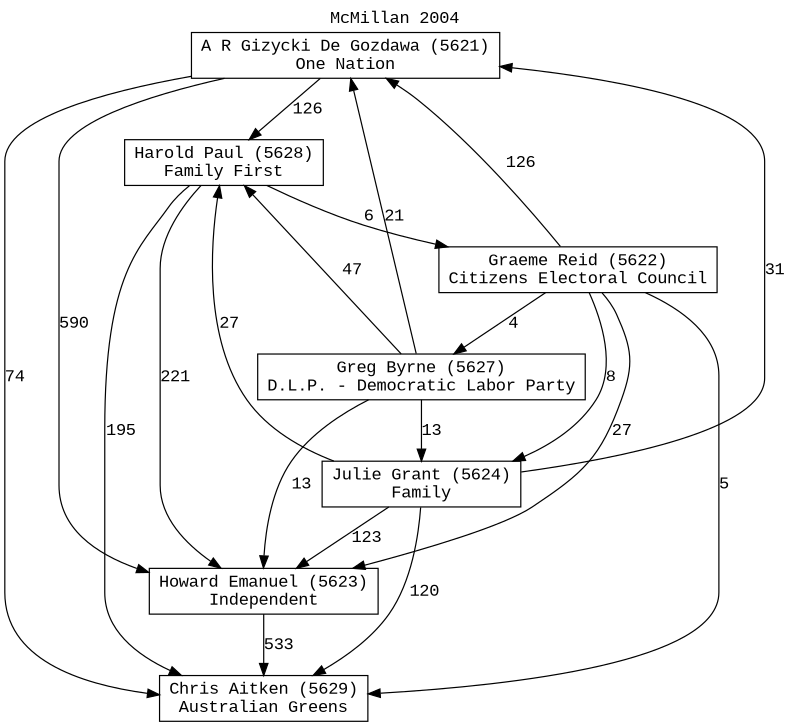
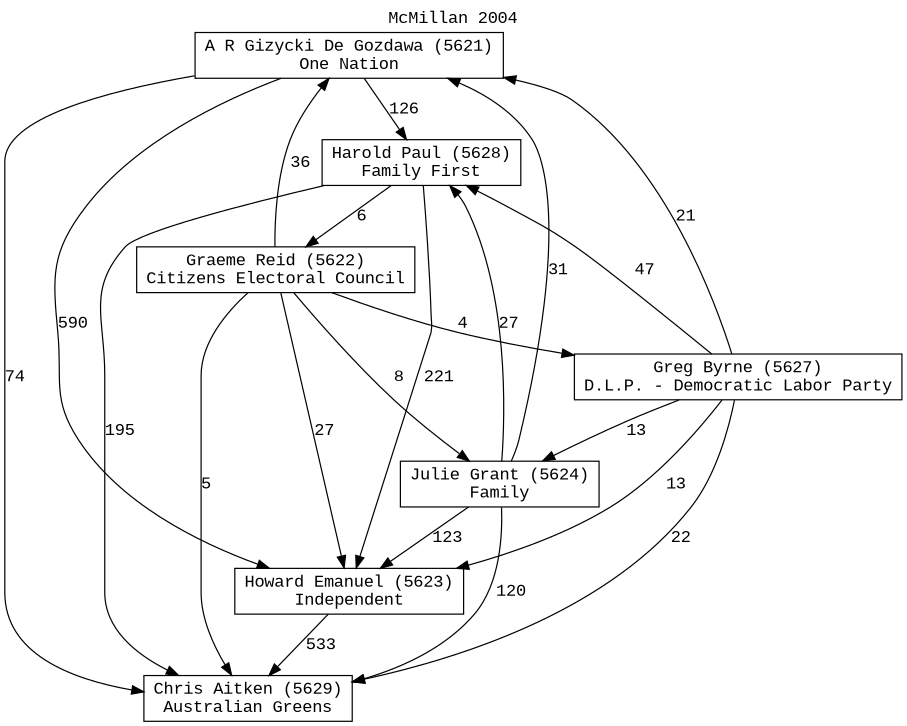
(521, 163) -> (300, 163)
none -> (593, 592)
